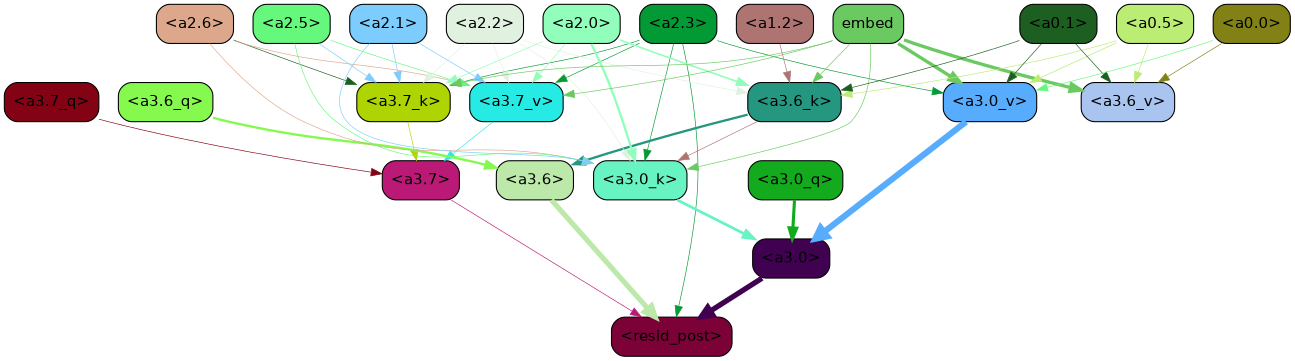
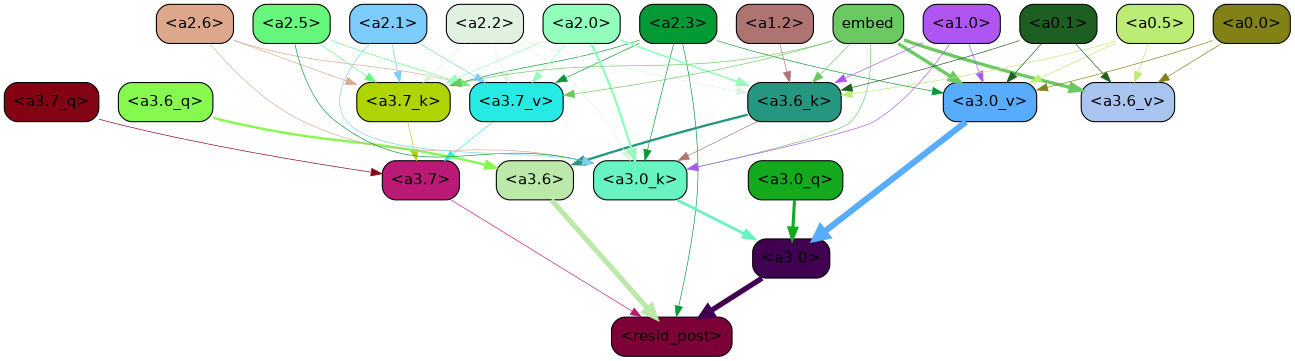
none -> (962, 24)
(337, 56) -> (337, 56)
(1131, 65) -> (1131, 65)
(309, 68) -> (309, 68)
(340, 124) -> (340, 124)
